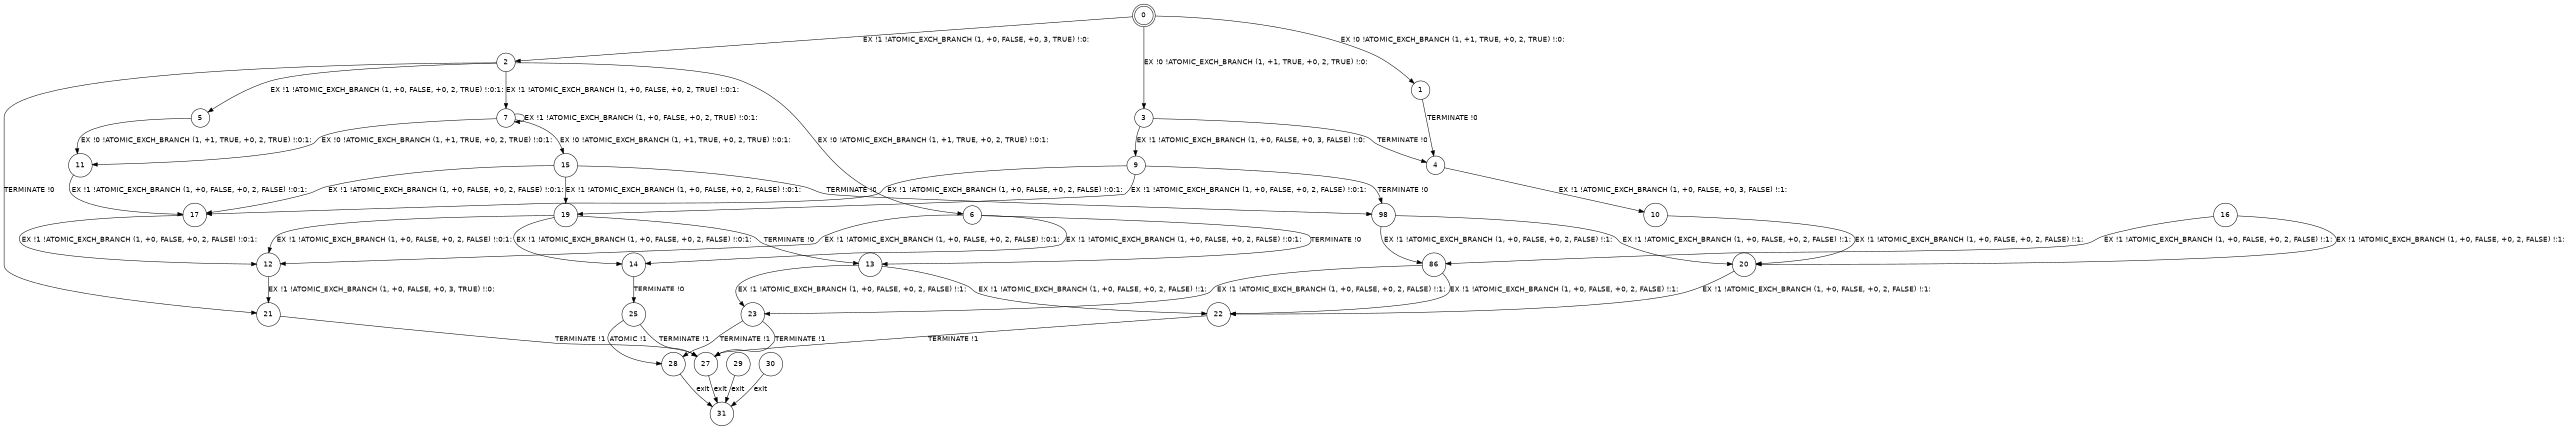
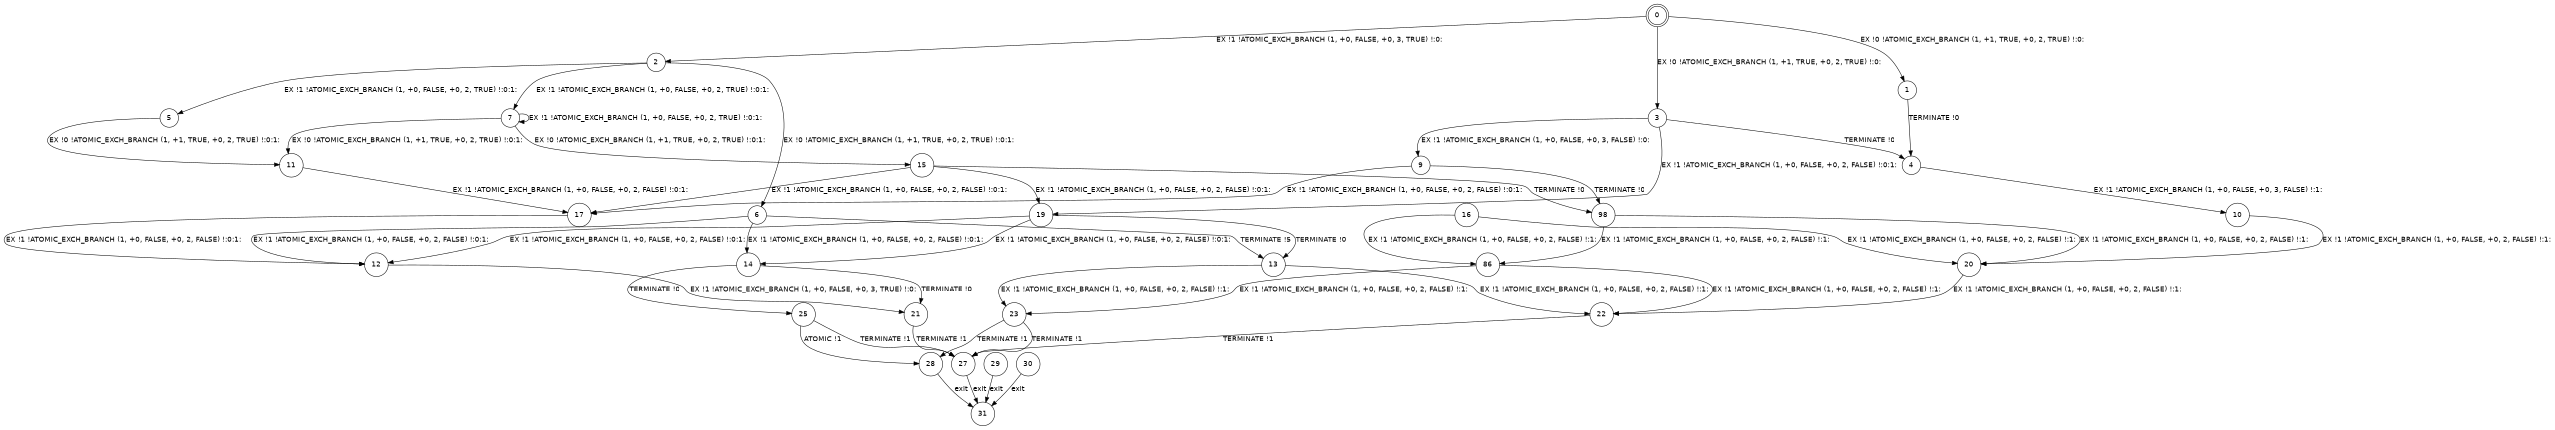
(46, 94) -> (847, 272)
(865, 205) -> (1388, 205)
(1336, 240) -> (1266, 240)
